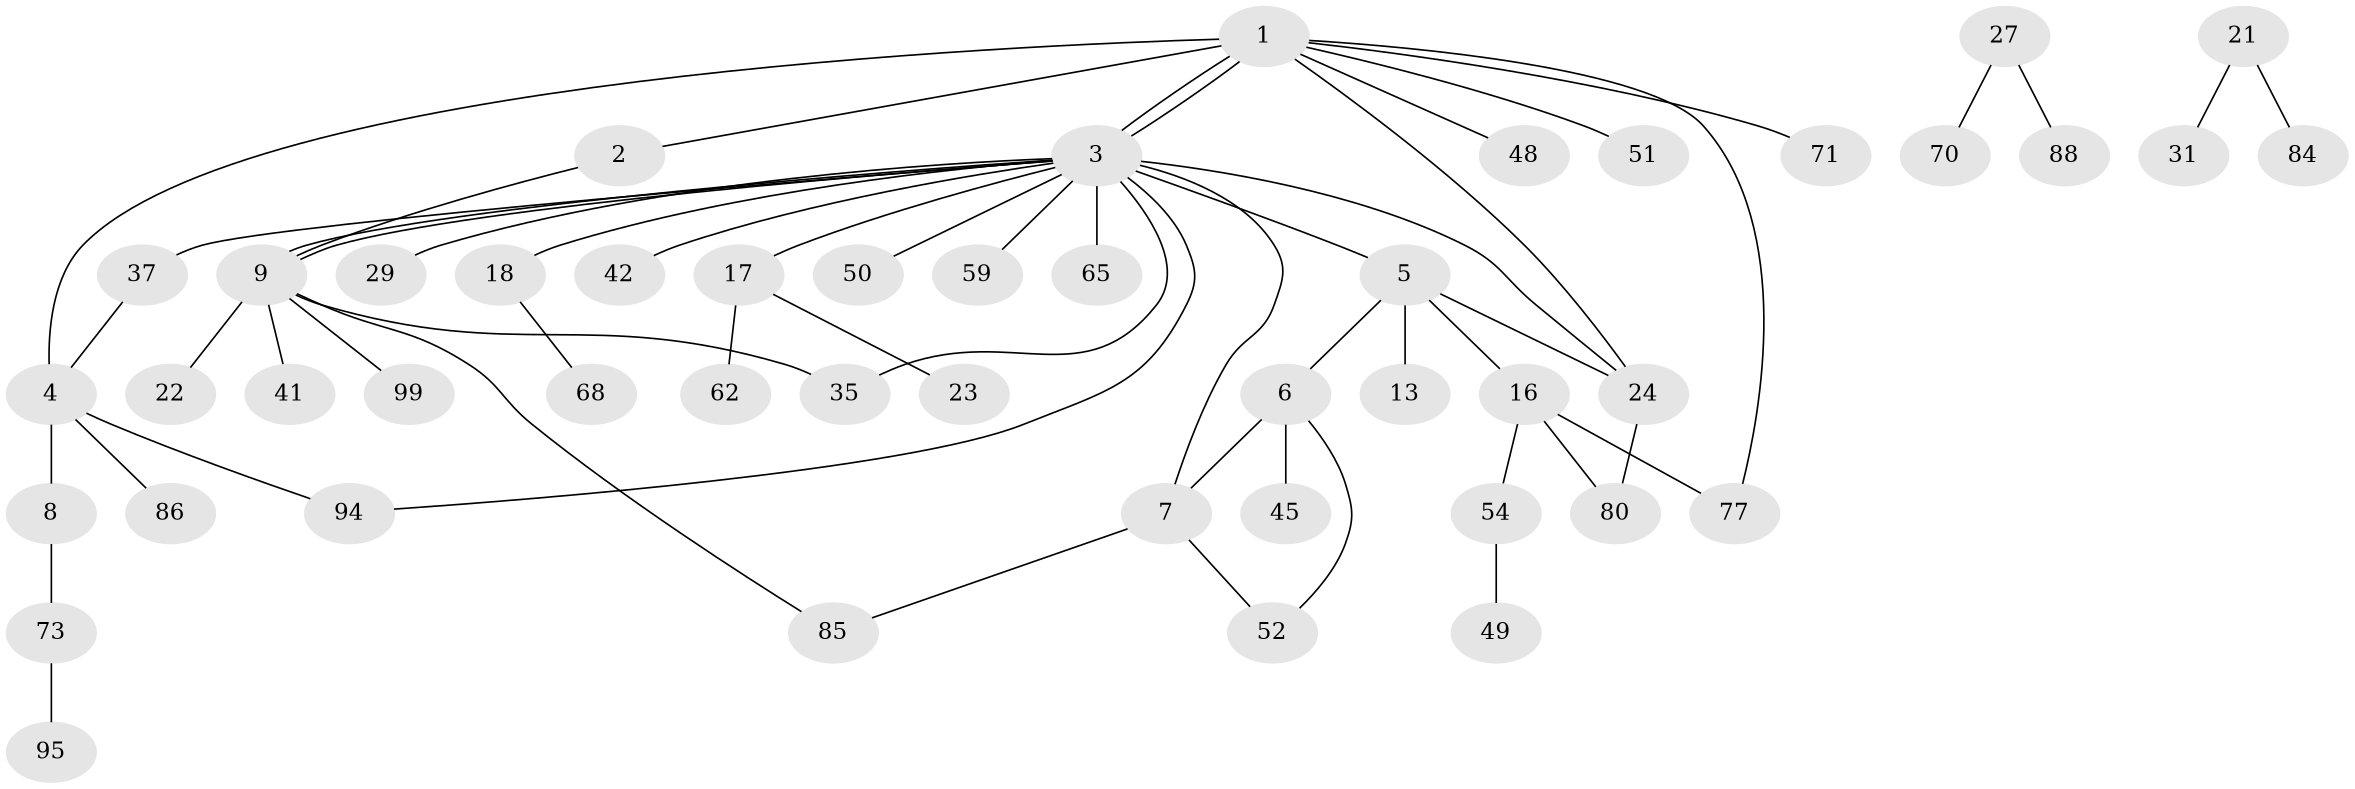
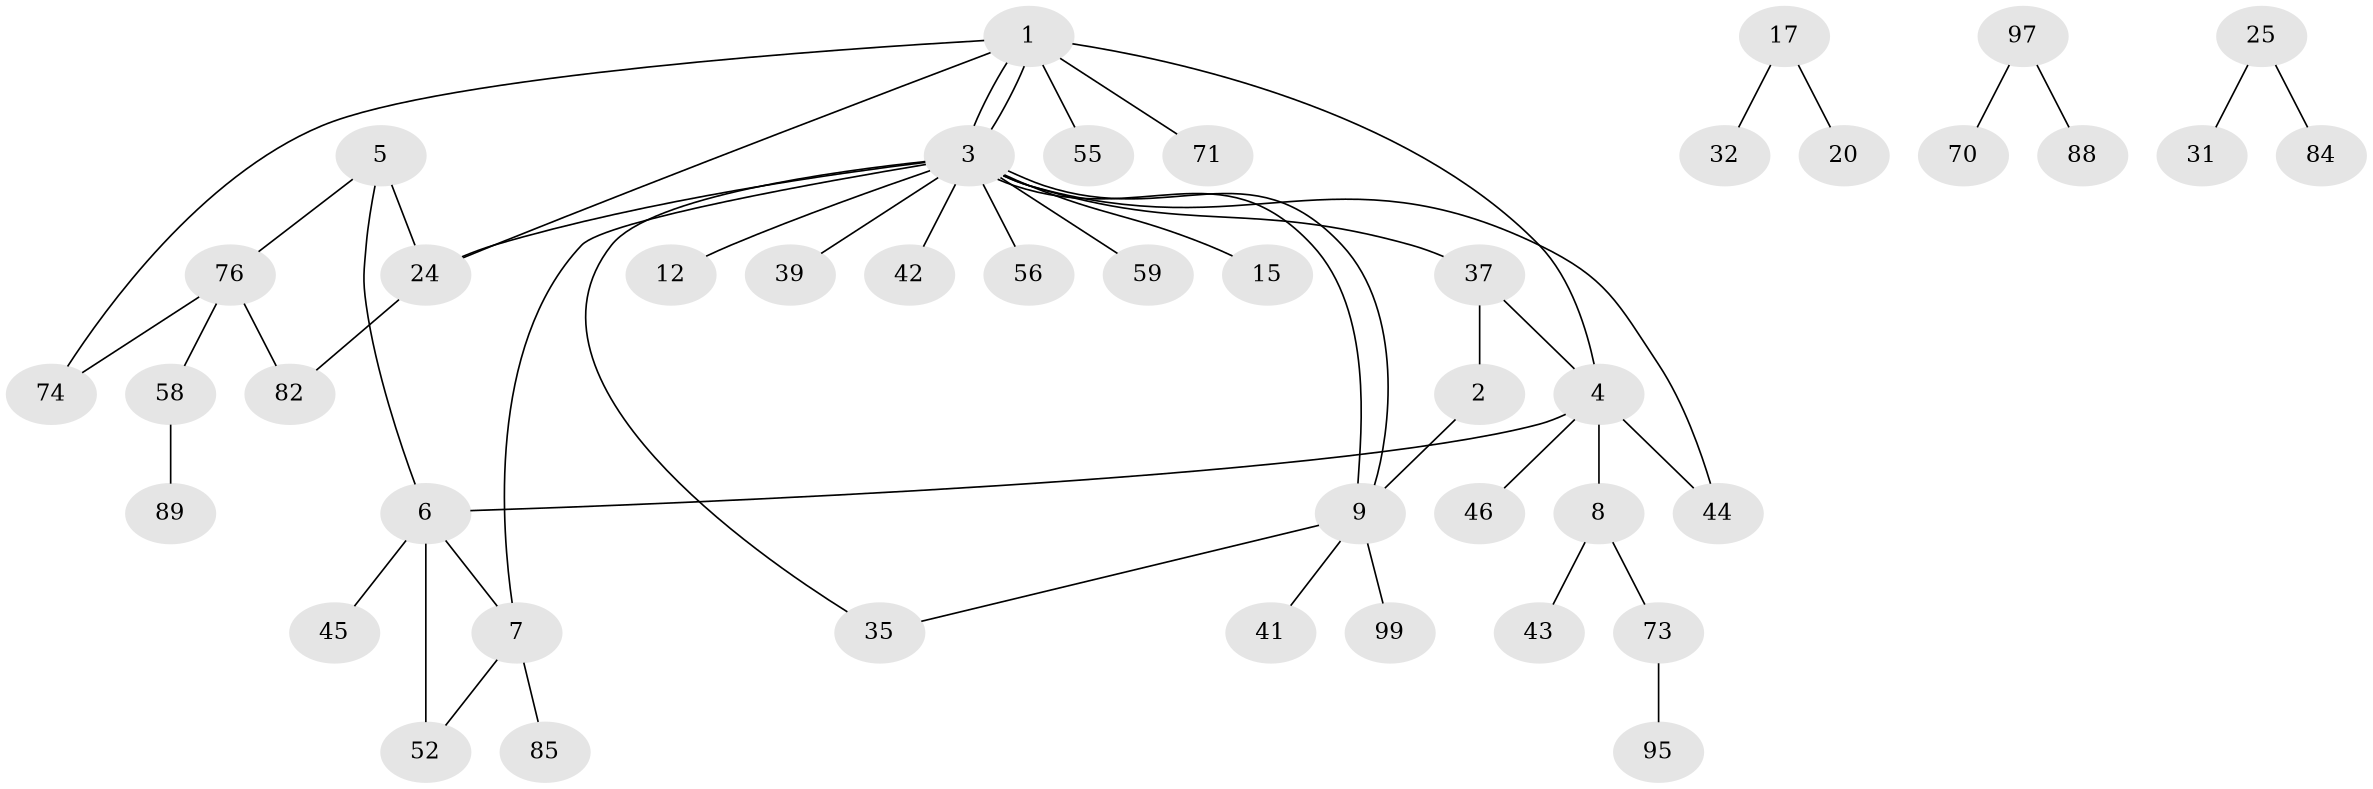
(2005, 36) -> (2023, 36)
(2244, 36) -> (2262, 36)
(942, 96) -> (1480, 335)
(1524, 156) -> none
(1644, 156) -> (1089, 156)
(913, 207) -> none
(1270, 220) -> none
(381, 275) -> (790, 275)
(500, 275) -> (671, 275)
(858, 275) -> (1029, 275)
(1097, 275) -> (1268, 275)
(171, 394) -> none
(592, 394) -> none
(726, 394) -> (1725, 156)
(964, 394) -> (1844, 156)
(1405, 394) -> none
(1524, 394) -> (230, 275)
(554, 441) -> none
none -> (1021, 484)
(171, 514) -> (1480, 514)
(350, 514) -> (1718, 514)
(1496, 514) -> (171, 394)
(1616, 514) -> (290, 394)
(1735, 514) -> (51, 394)
(1496, 633) -> (171, 514)
none -> (1539, 633)
